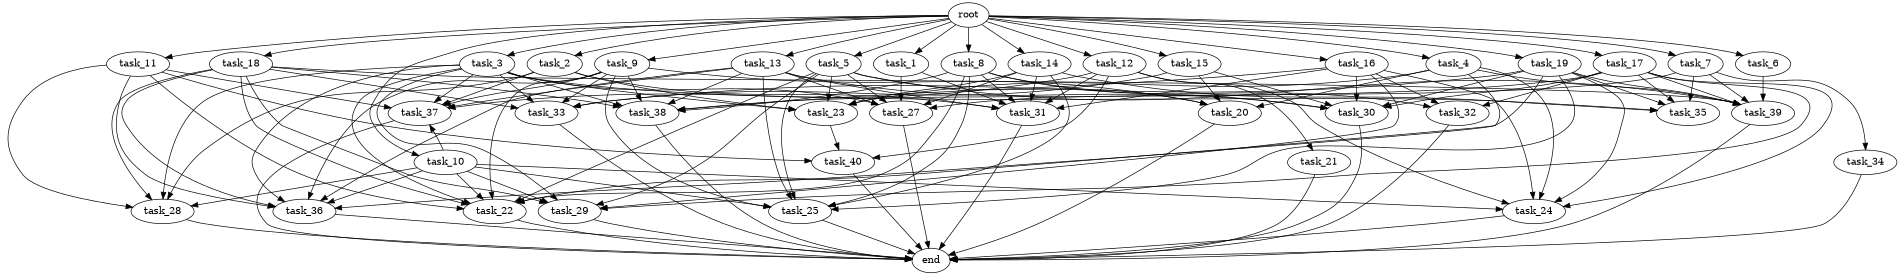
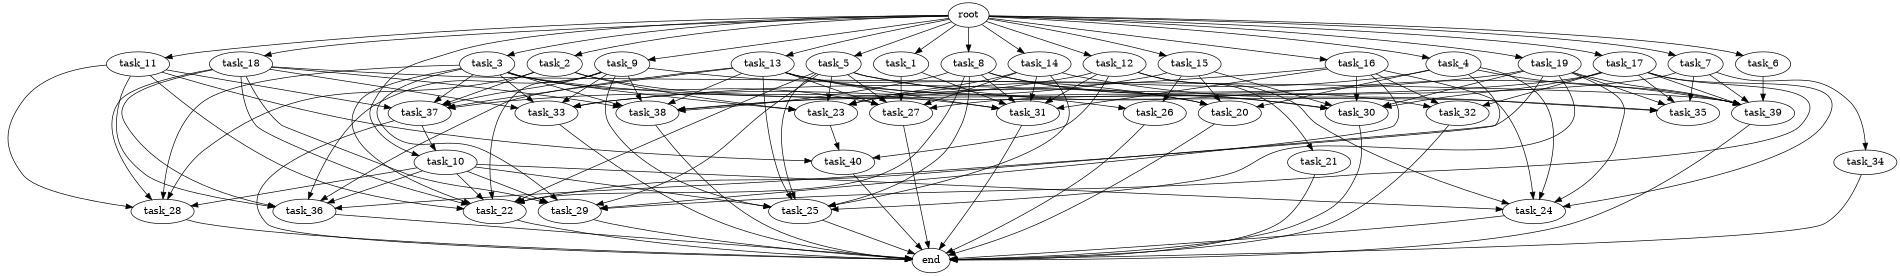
(333, 90) -> none
none -> (1155, 113)
(439, 140) -> (427, 135)
